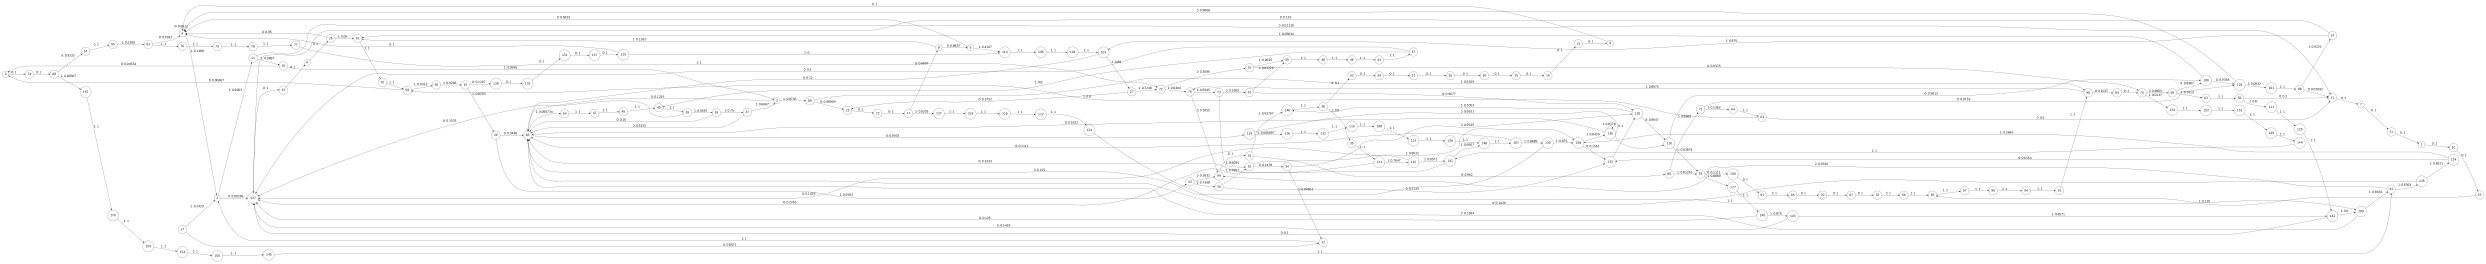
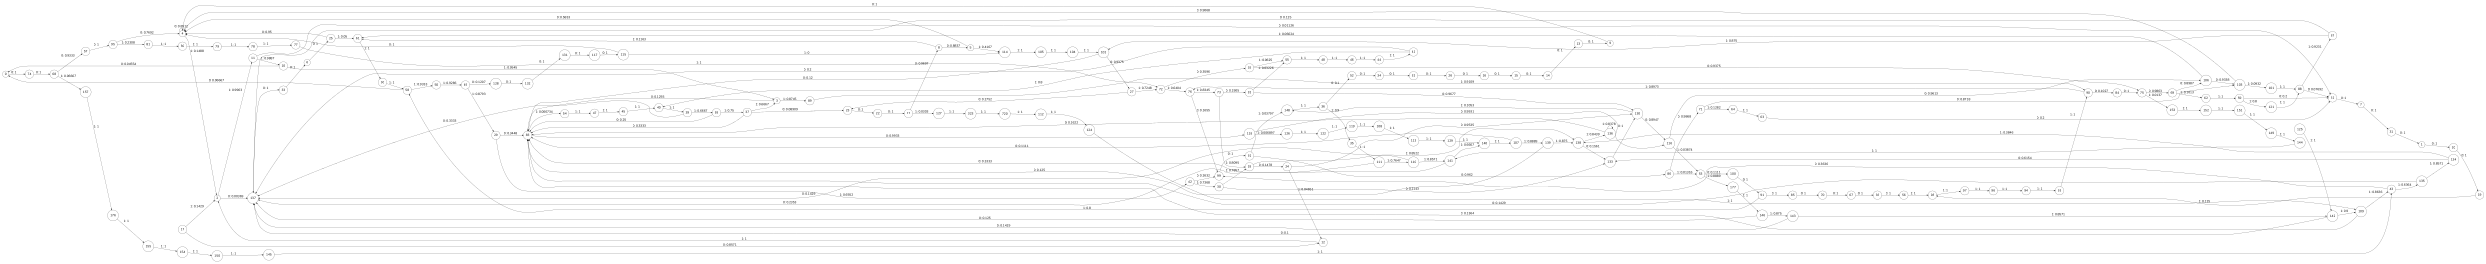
(166, 41) -> (147, 35)
(1118, 62) -> (1118, 62)
(1086, 99) -> (1059, 210)
(828, 105) -> (797, 111)
(2285, 118) -> (2290, 105)
